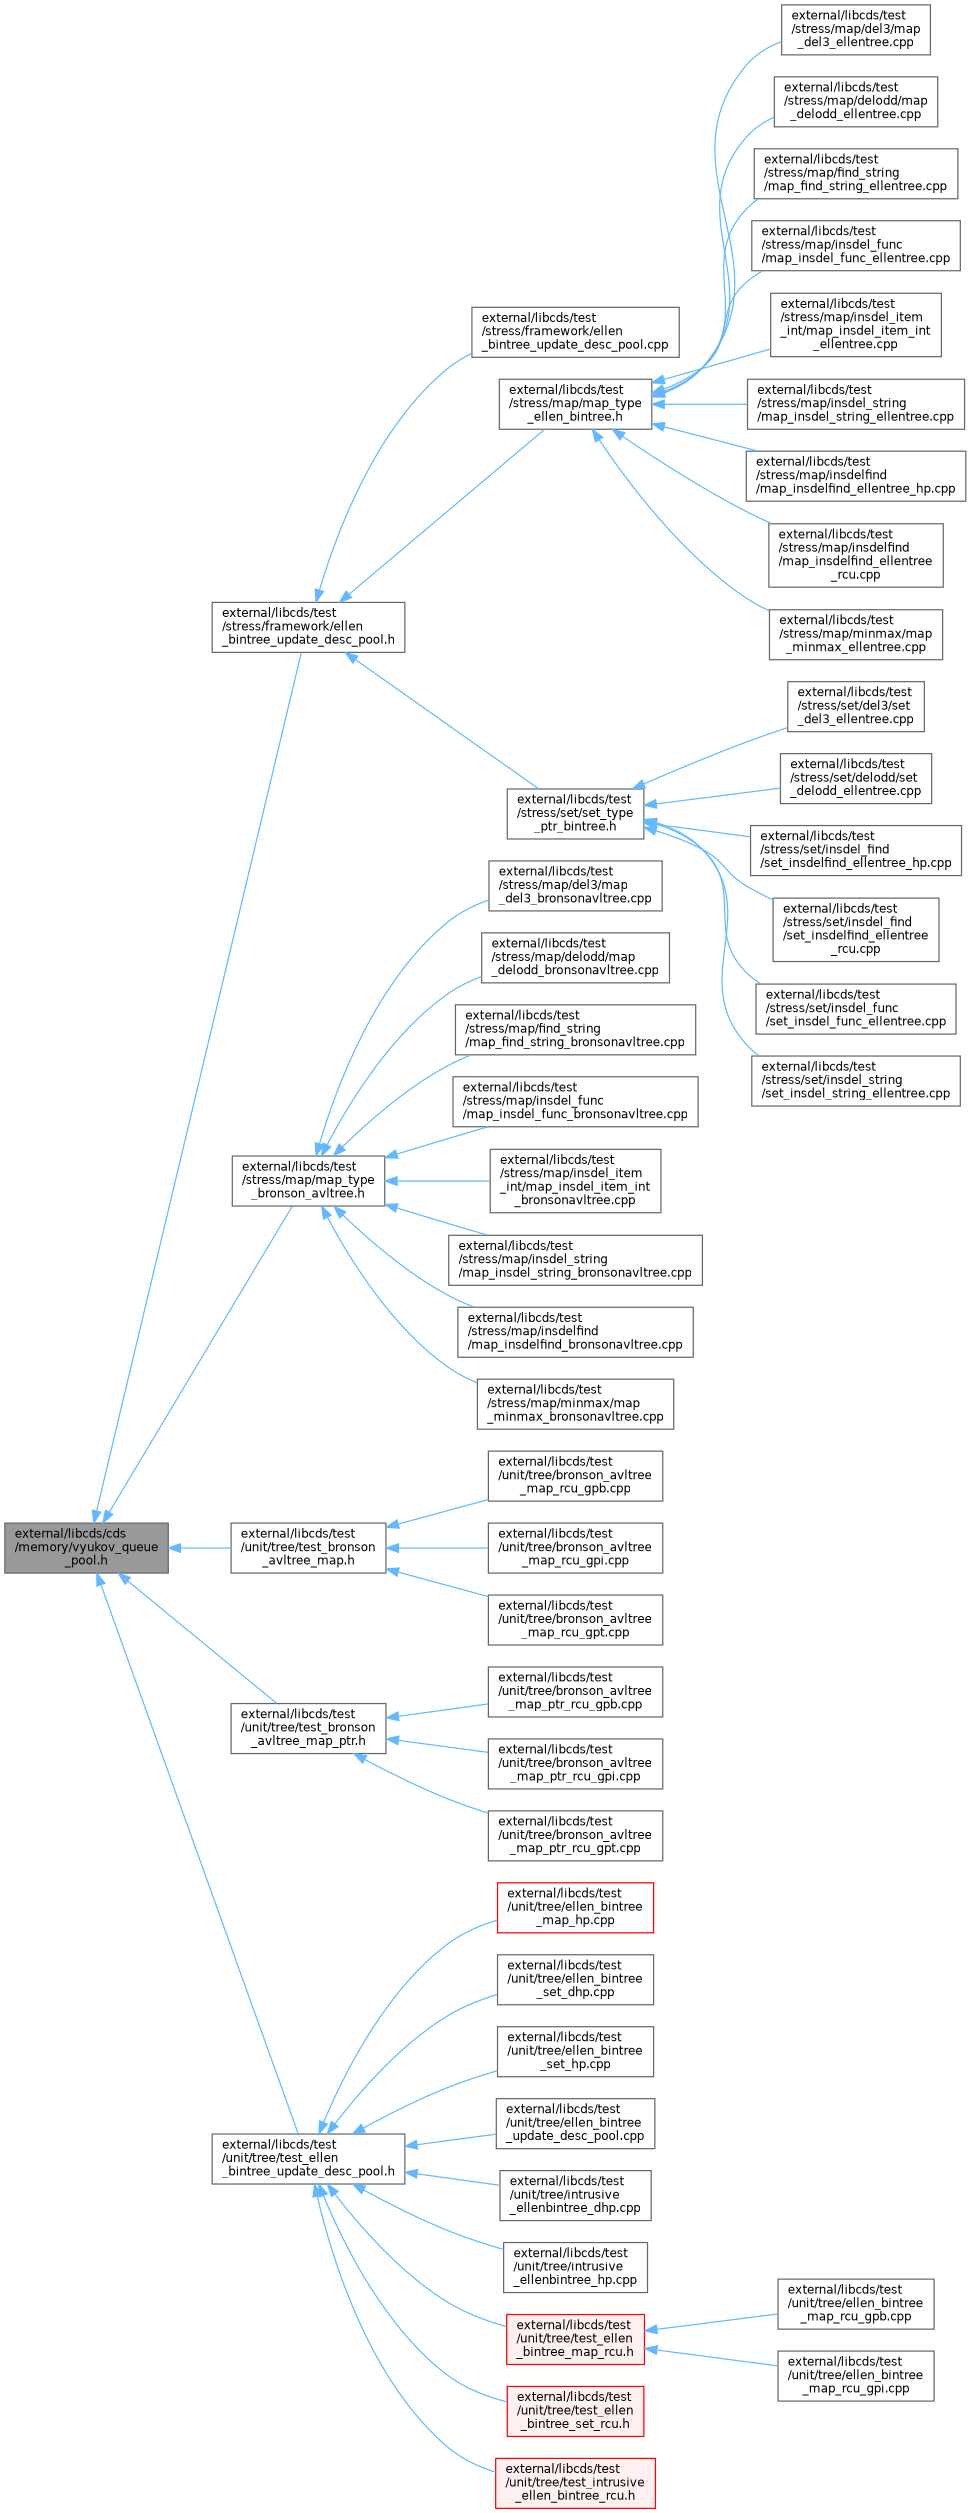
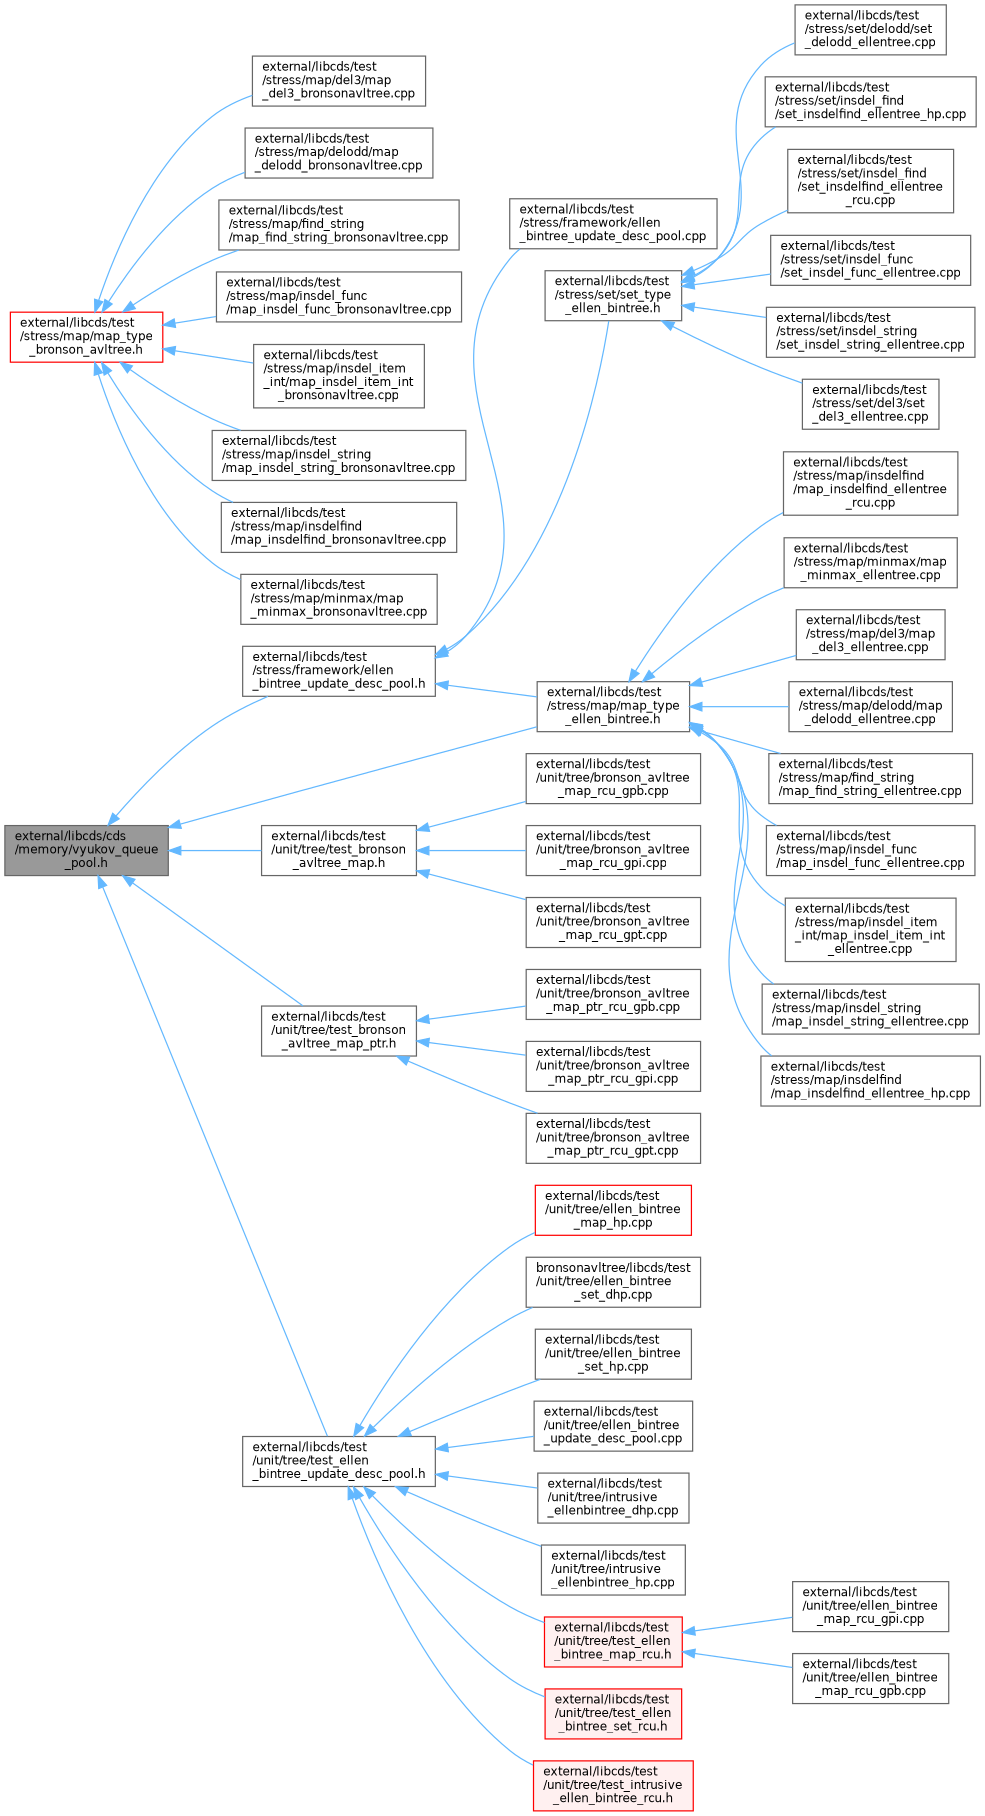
(576, 814) -> (613, 296)
(309, 1181) -> (87, 337)
(201, 1359) -> (359, 775)
(576, 1980) -> (613, 1282)
